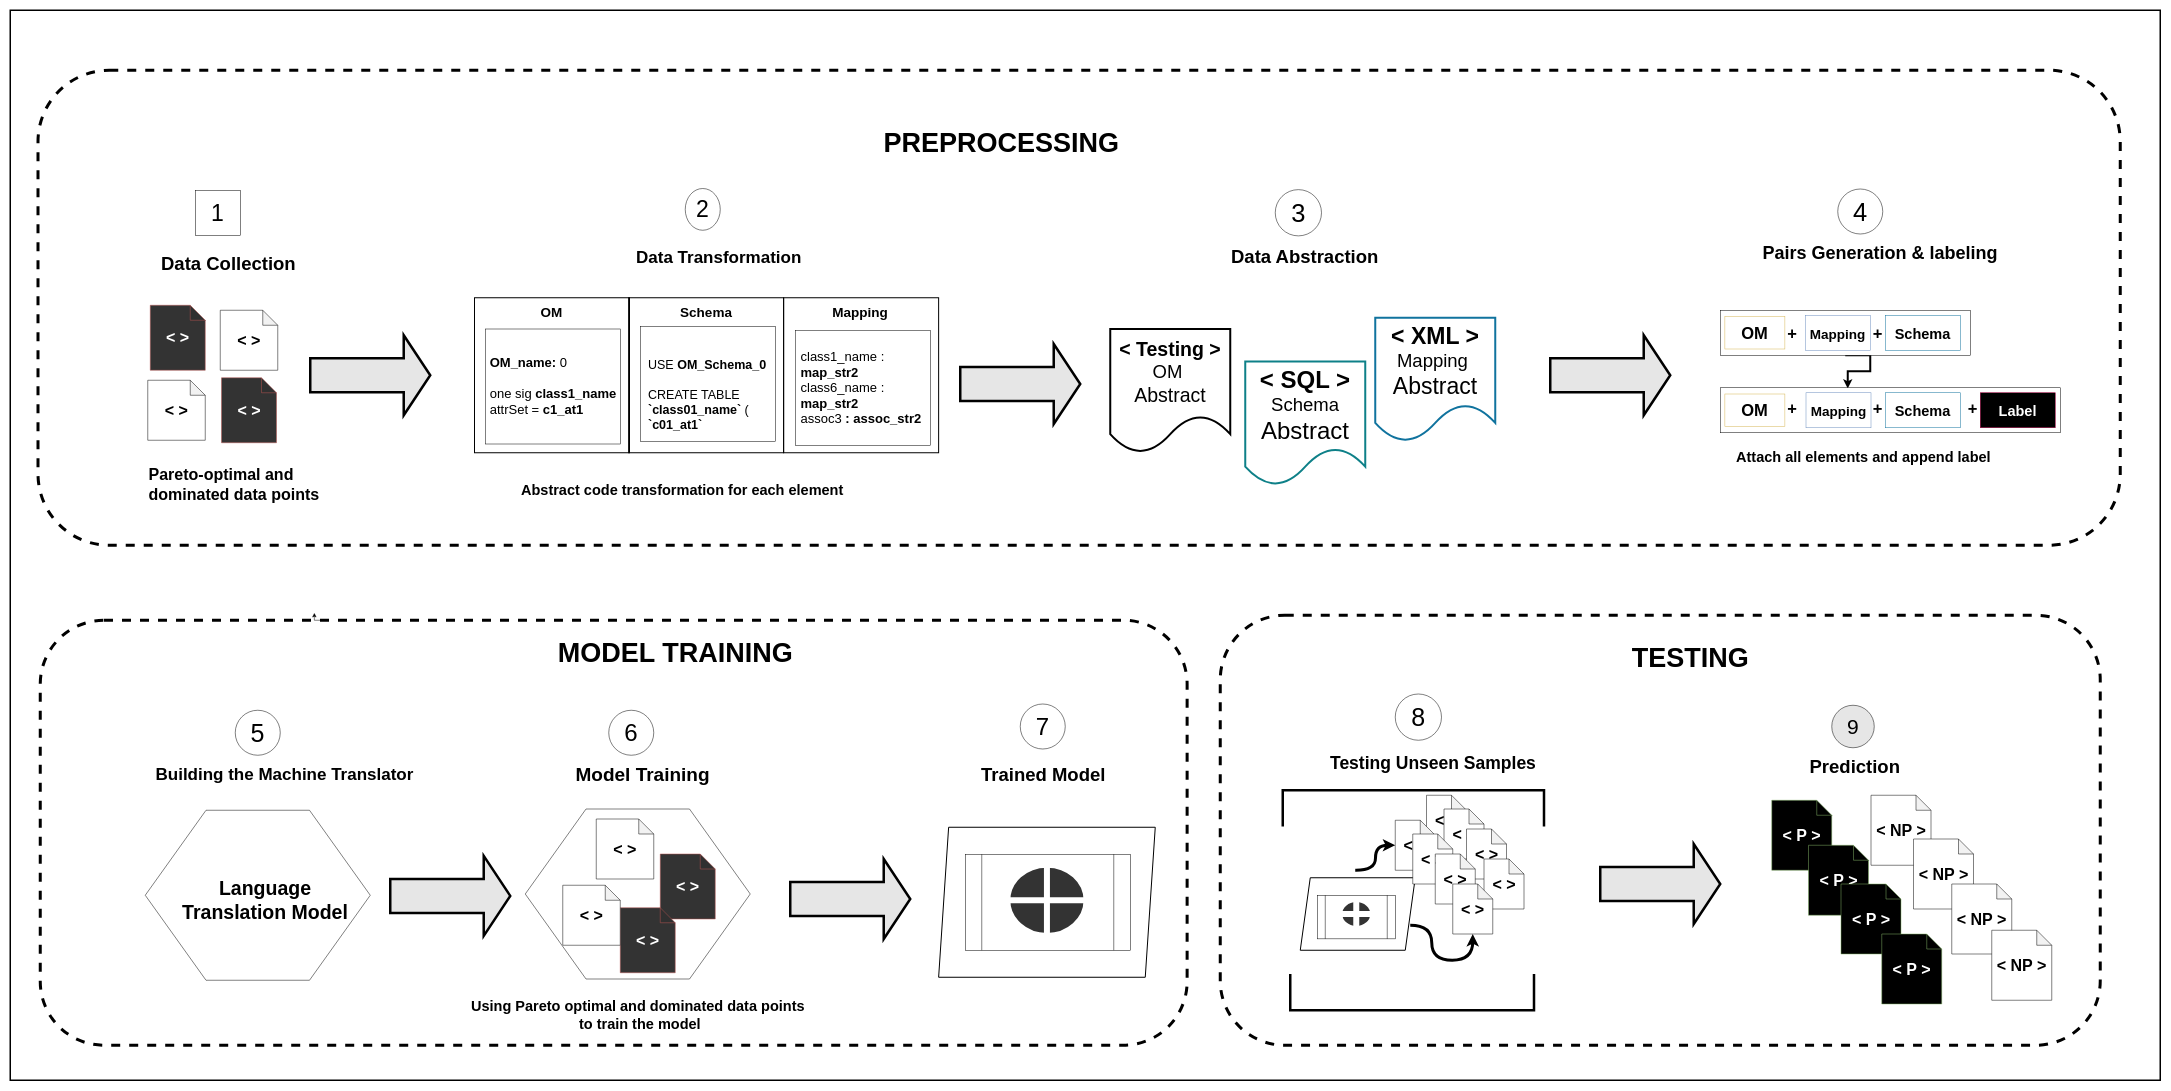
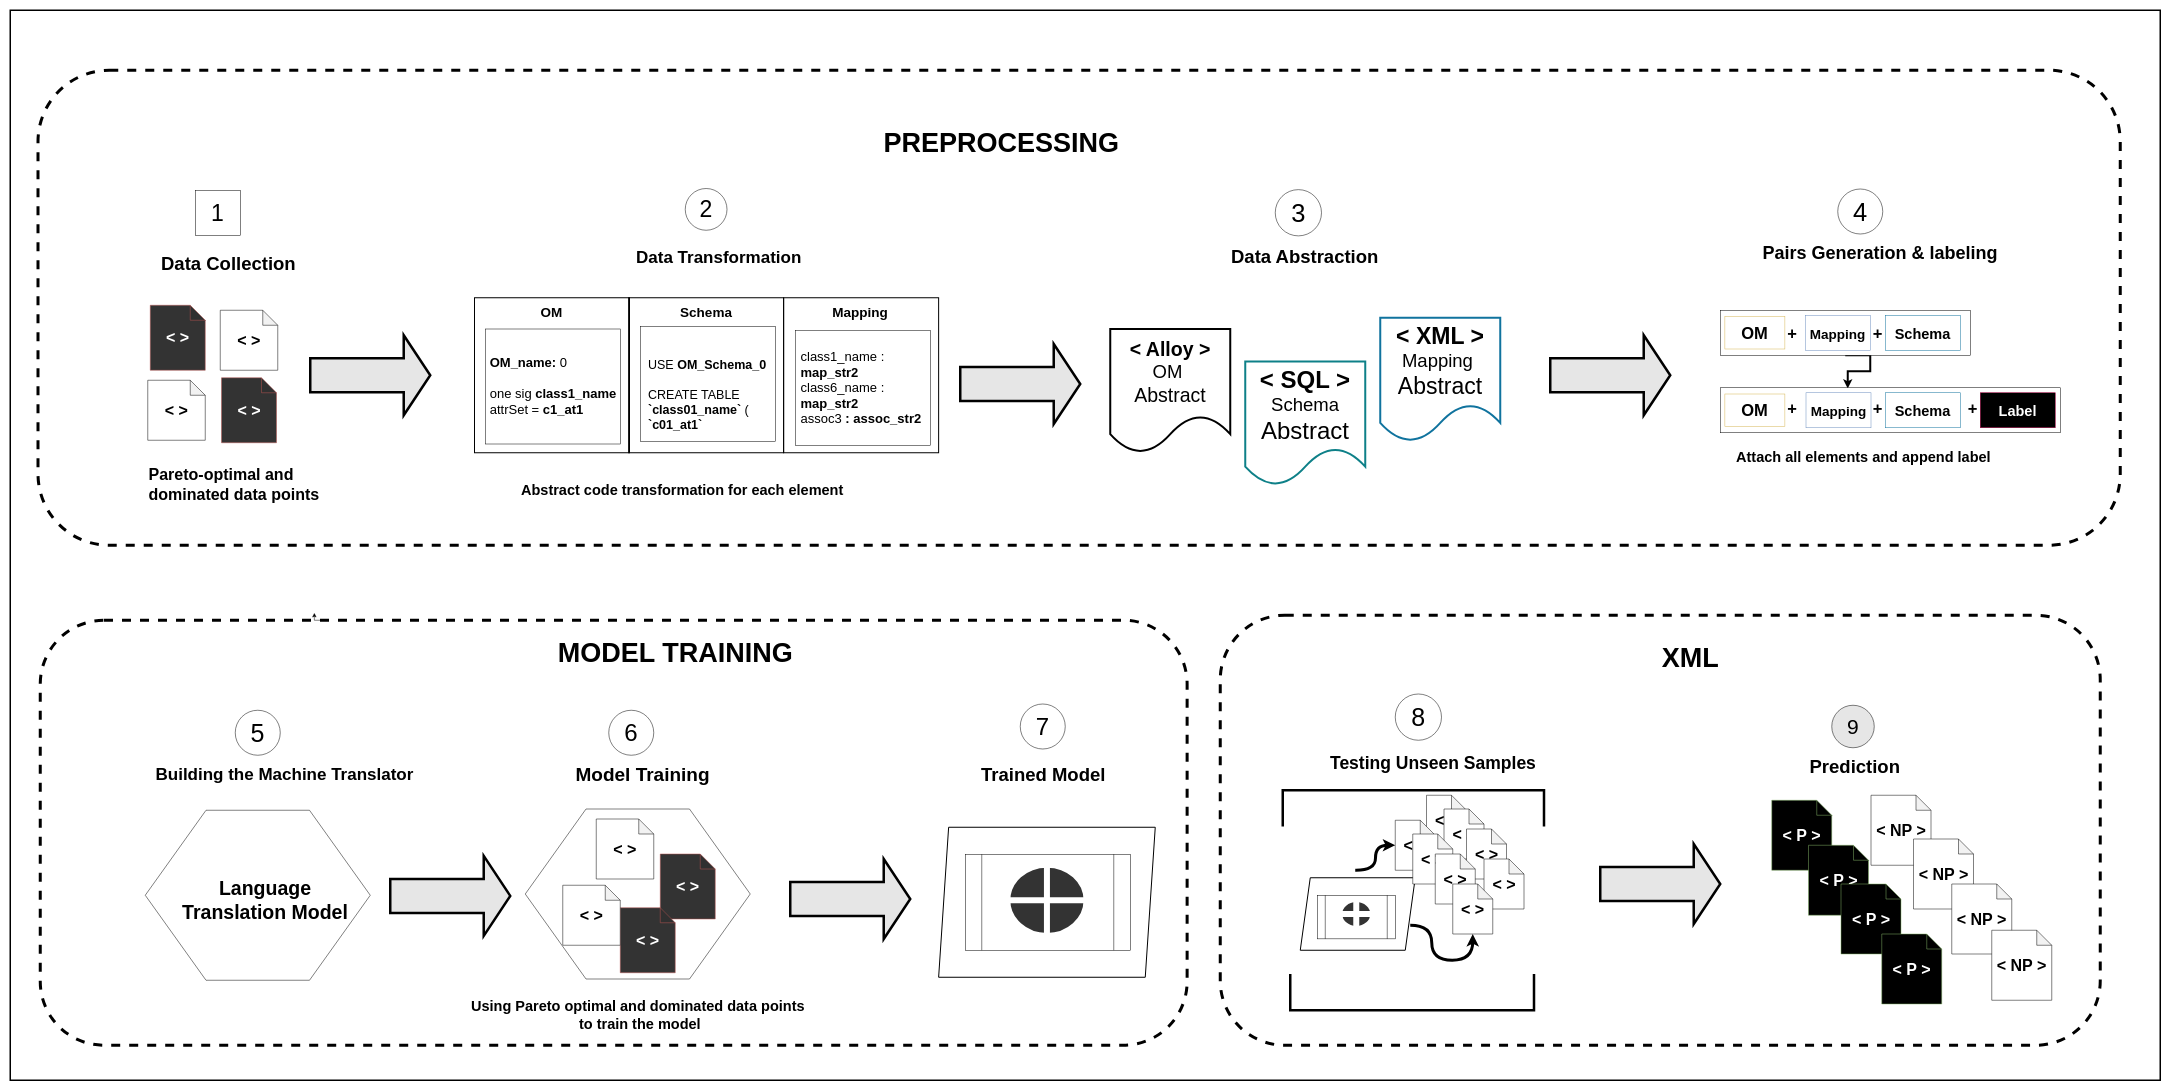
(703, 209) -> (706, 209)
(1170, 372) -> (1170, 372)
(1435, 380) -> (1440, 380)
(1681, 658) -> (1681, 658)
